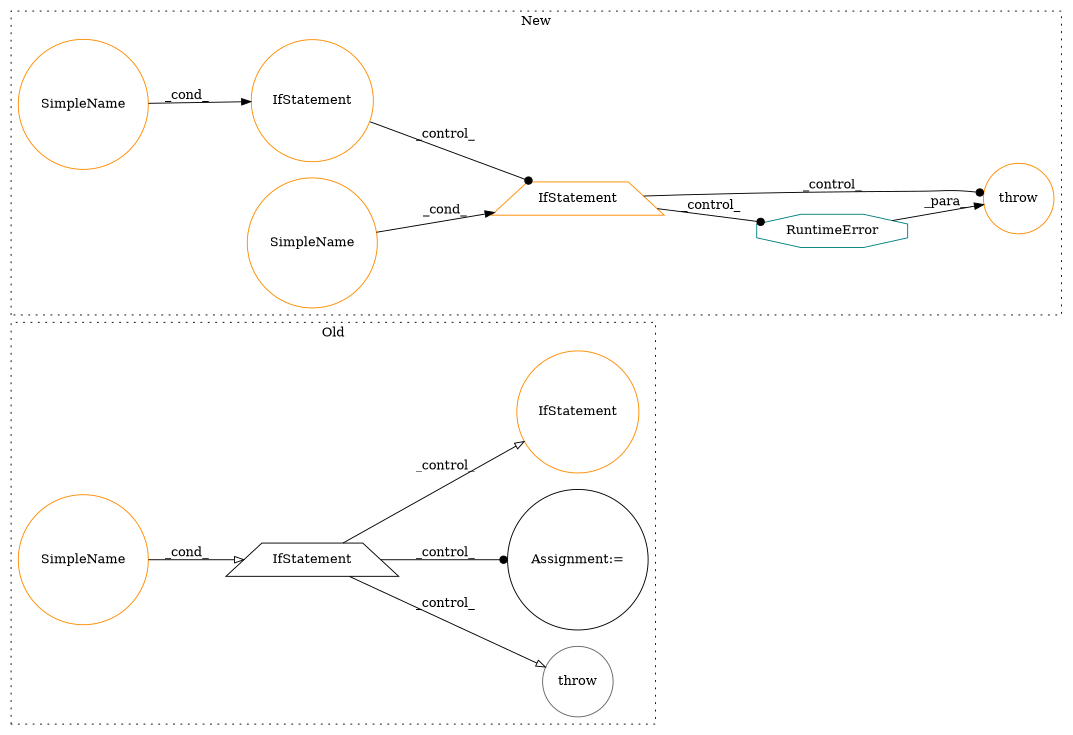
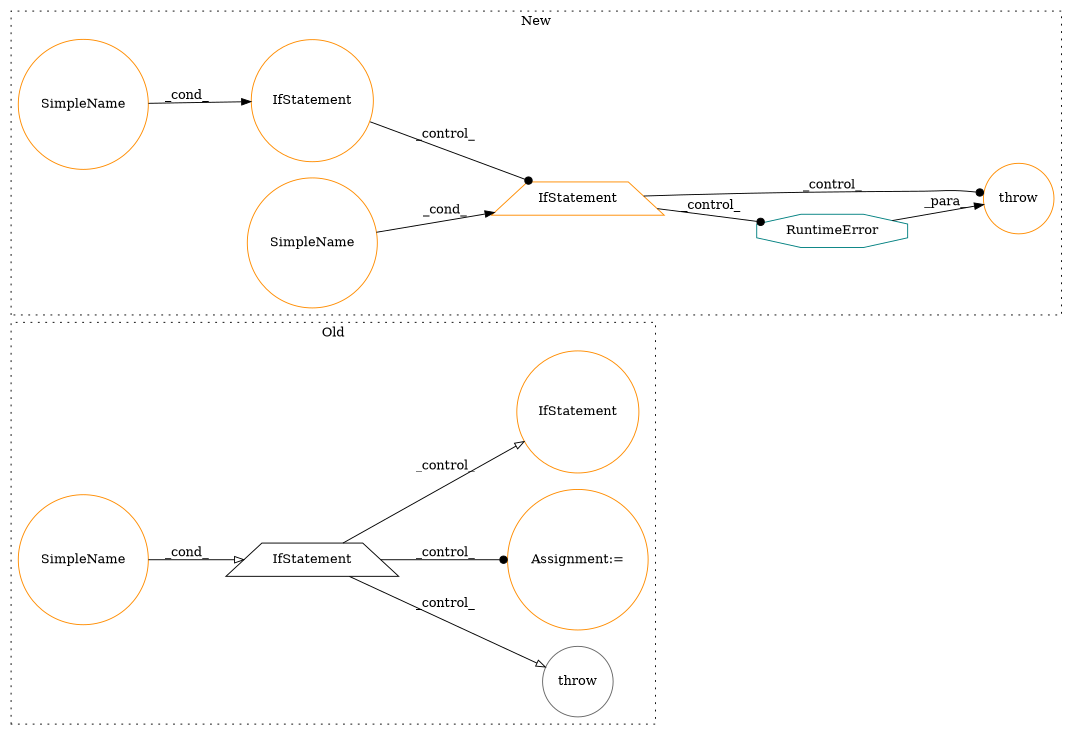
(578, 560) -> (578, 560)
